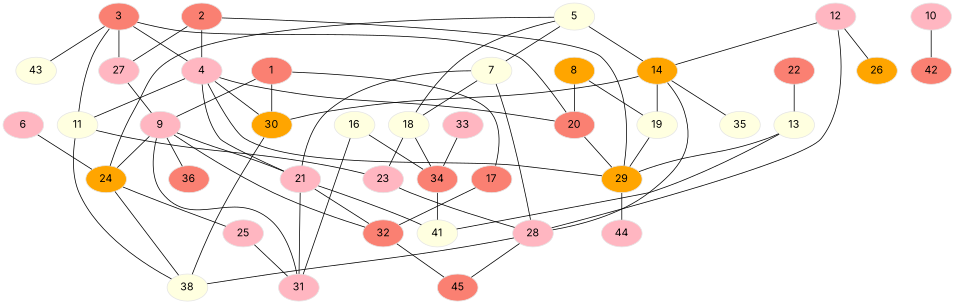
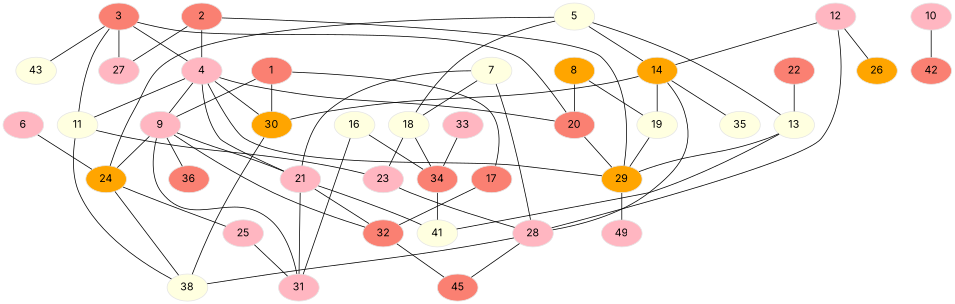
(532, 45) -> (681, 56)
(137, 94) -> (181, 98)
(622, 233) -> (622, 233)
